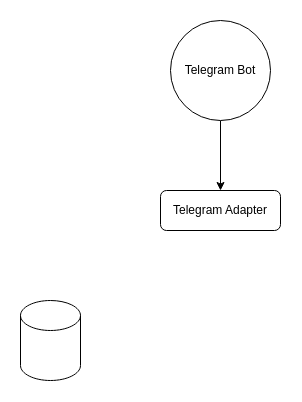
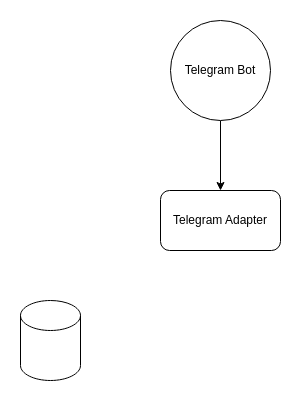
(221, 211) -> (221, 221)
